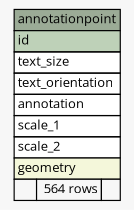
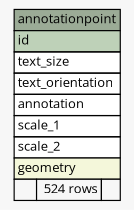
(71, 189) -> (71, 189)
